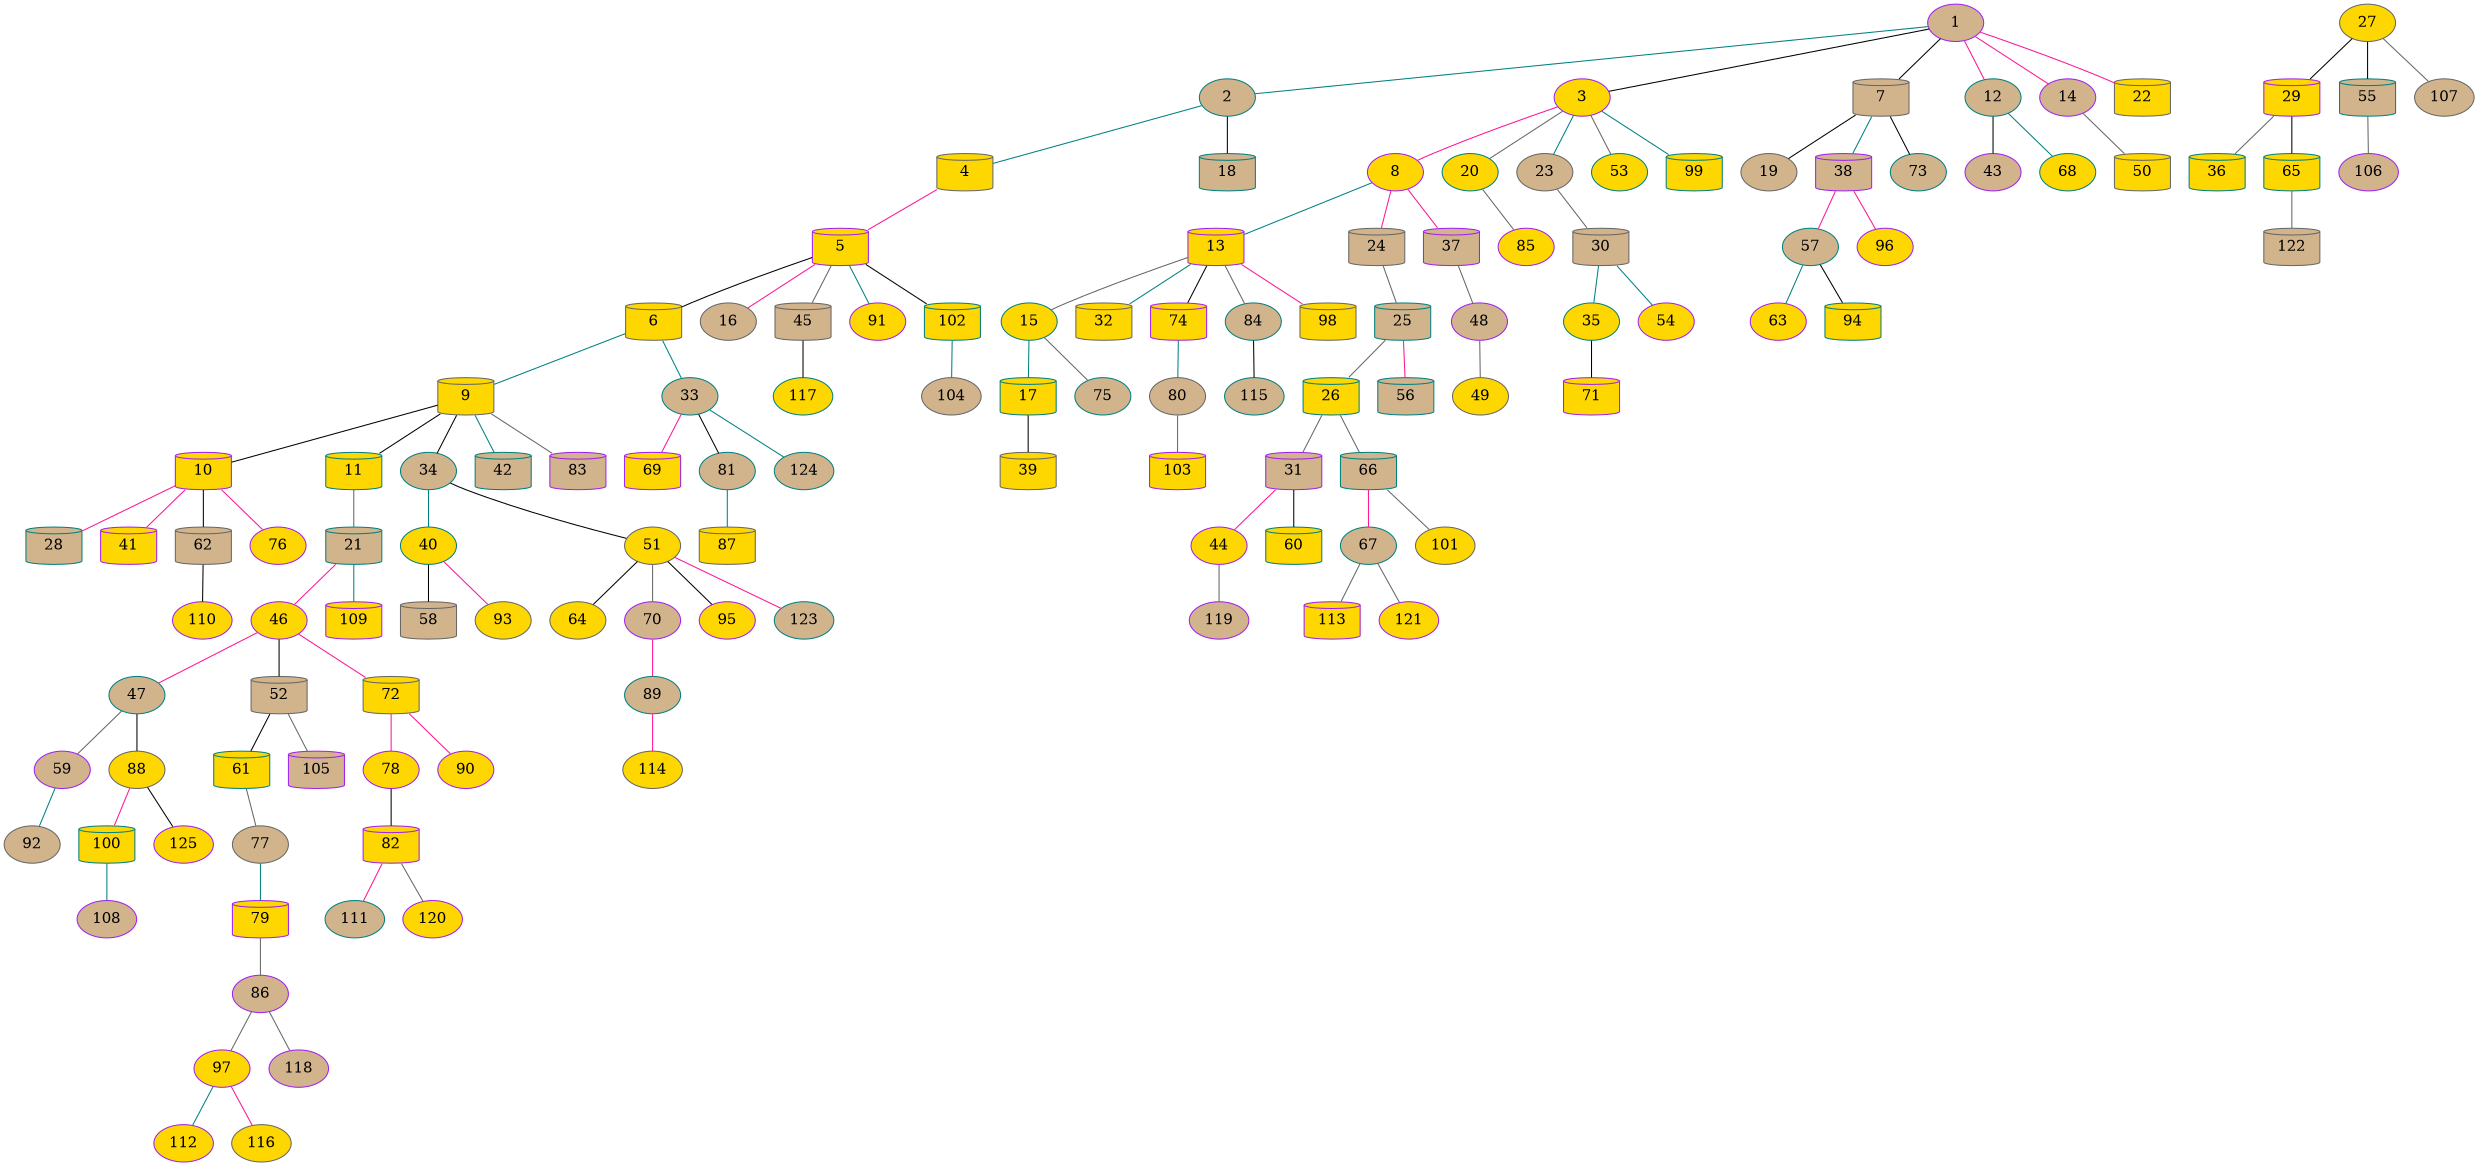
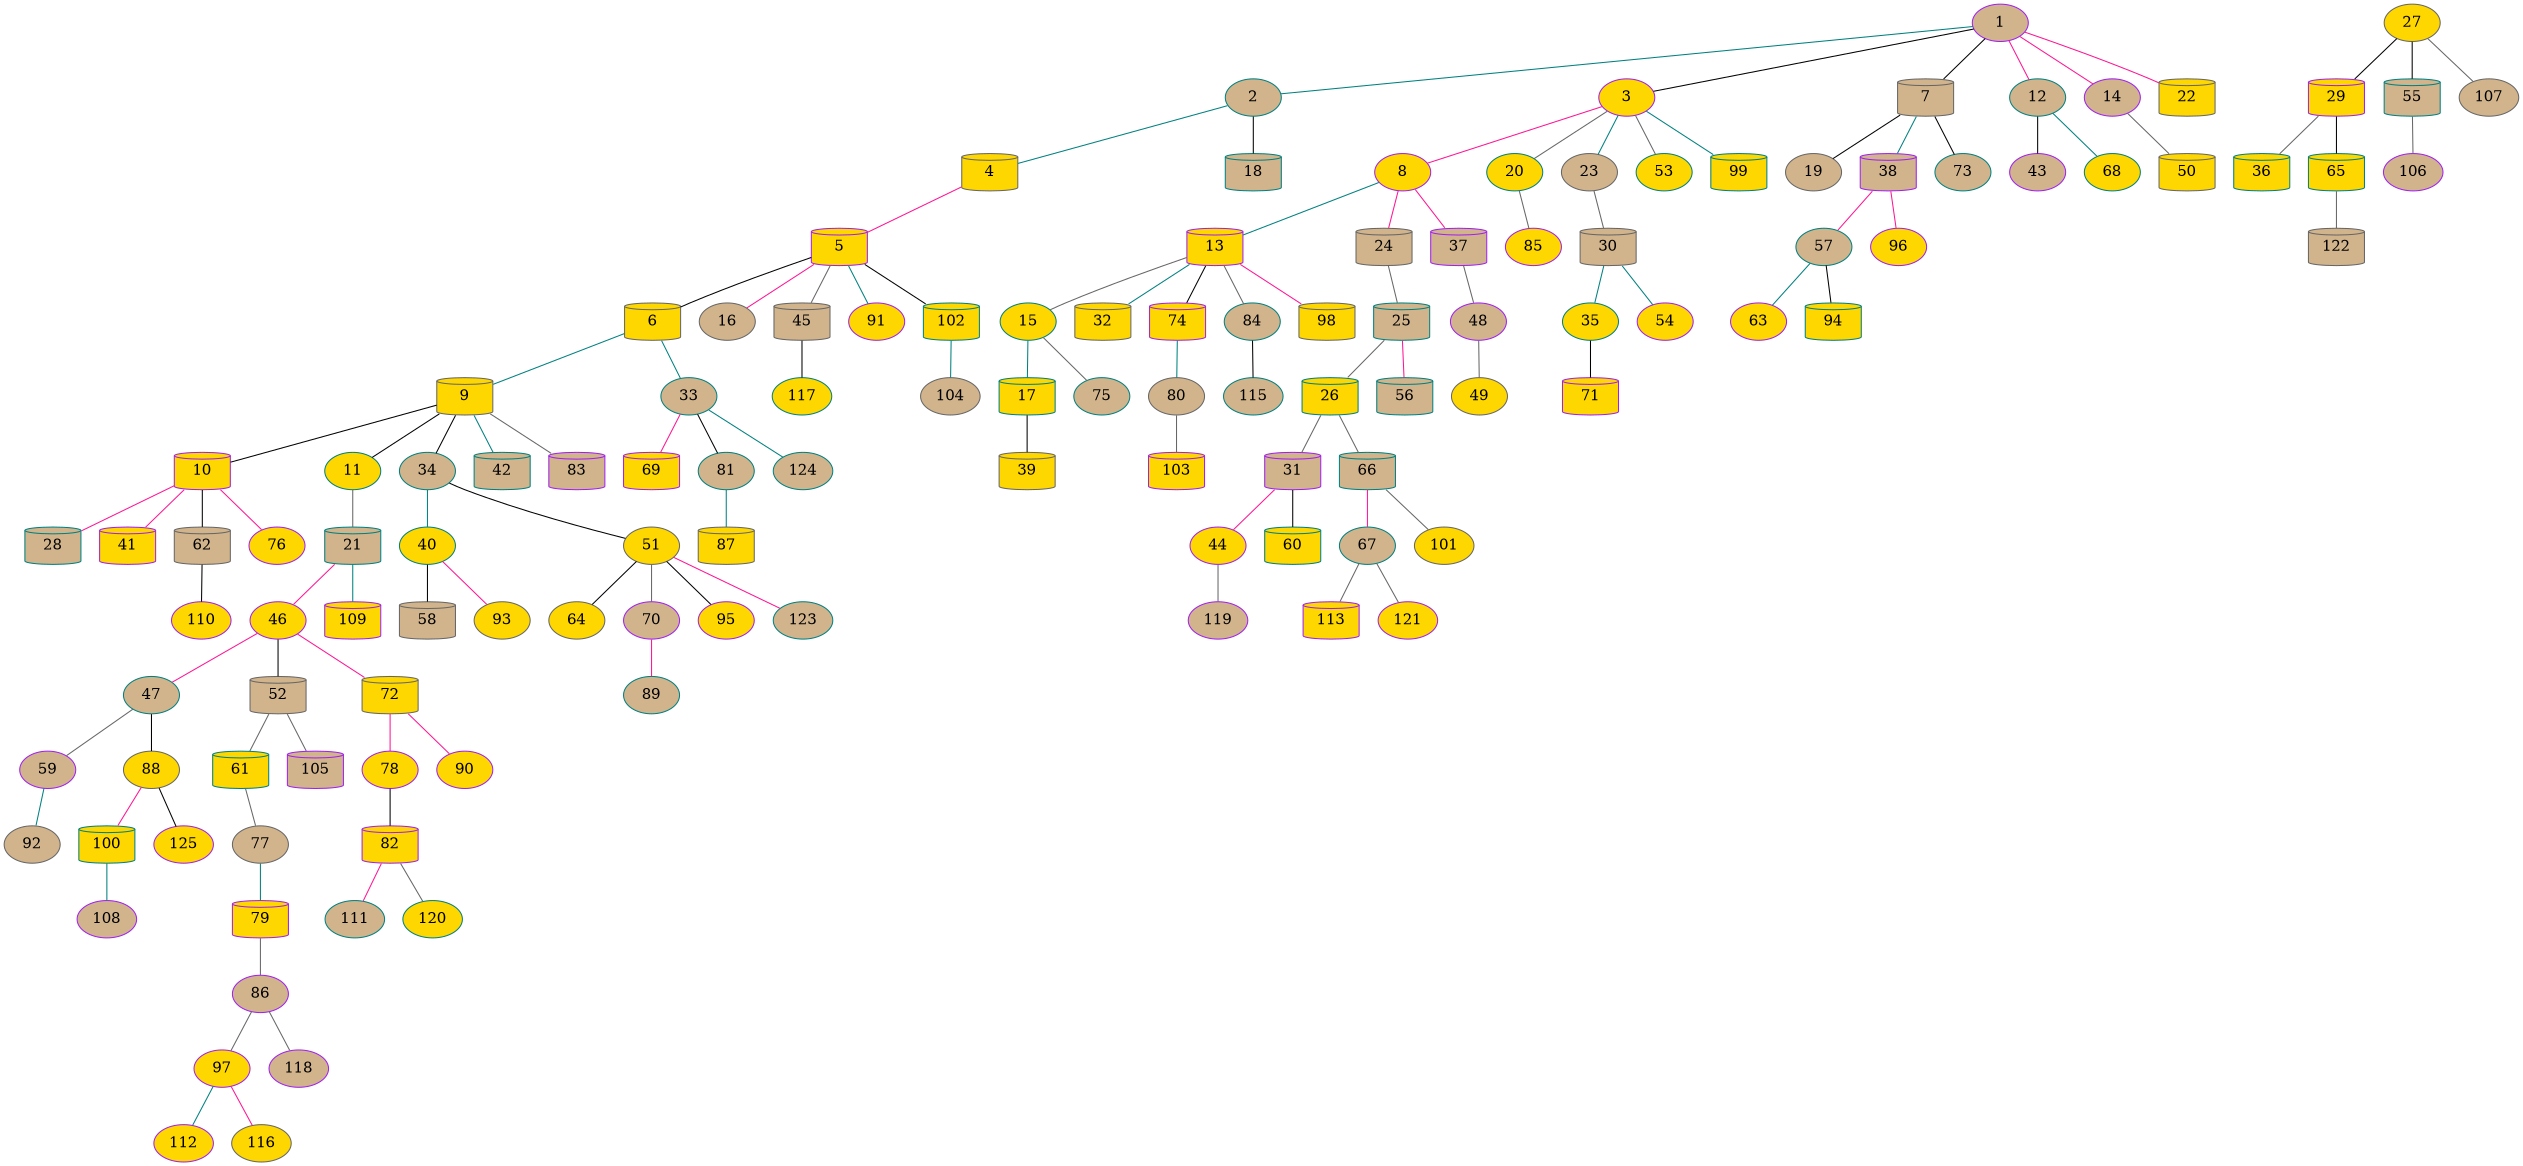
(354, 471) -> (353, 471)
(260, 733) -> (259, 733)
(653, 770) -> none
(433, 919) -> (433, 919)
